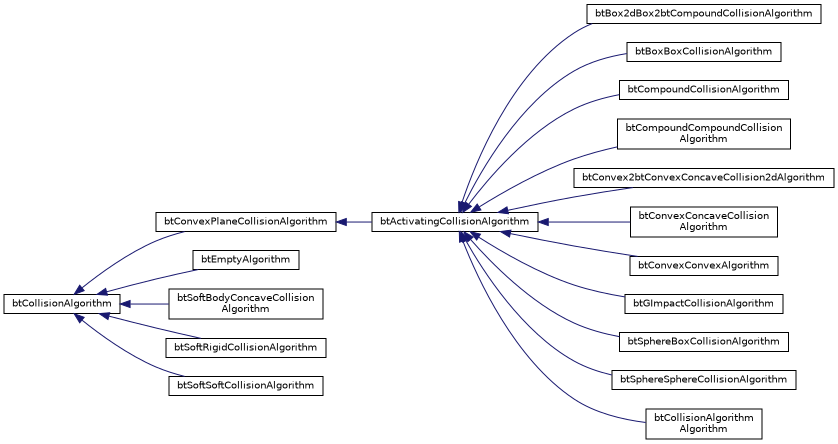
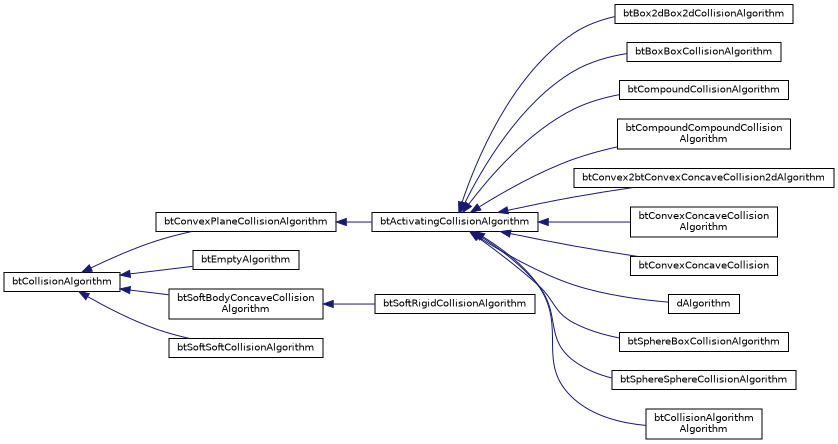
(704, 14) -> (704, 14)
(704, 266) -> (704, 266)
(704, 304) -> (704, 304)
(155, 328) -> (354, 304)
